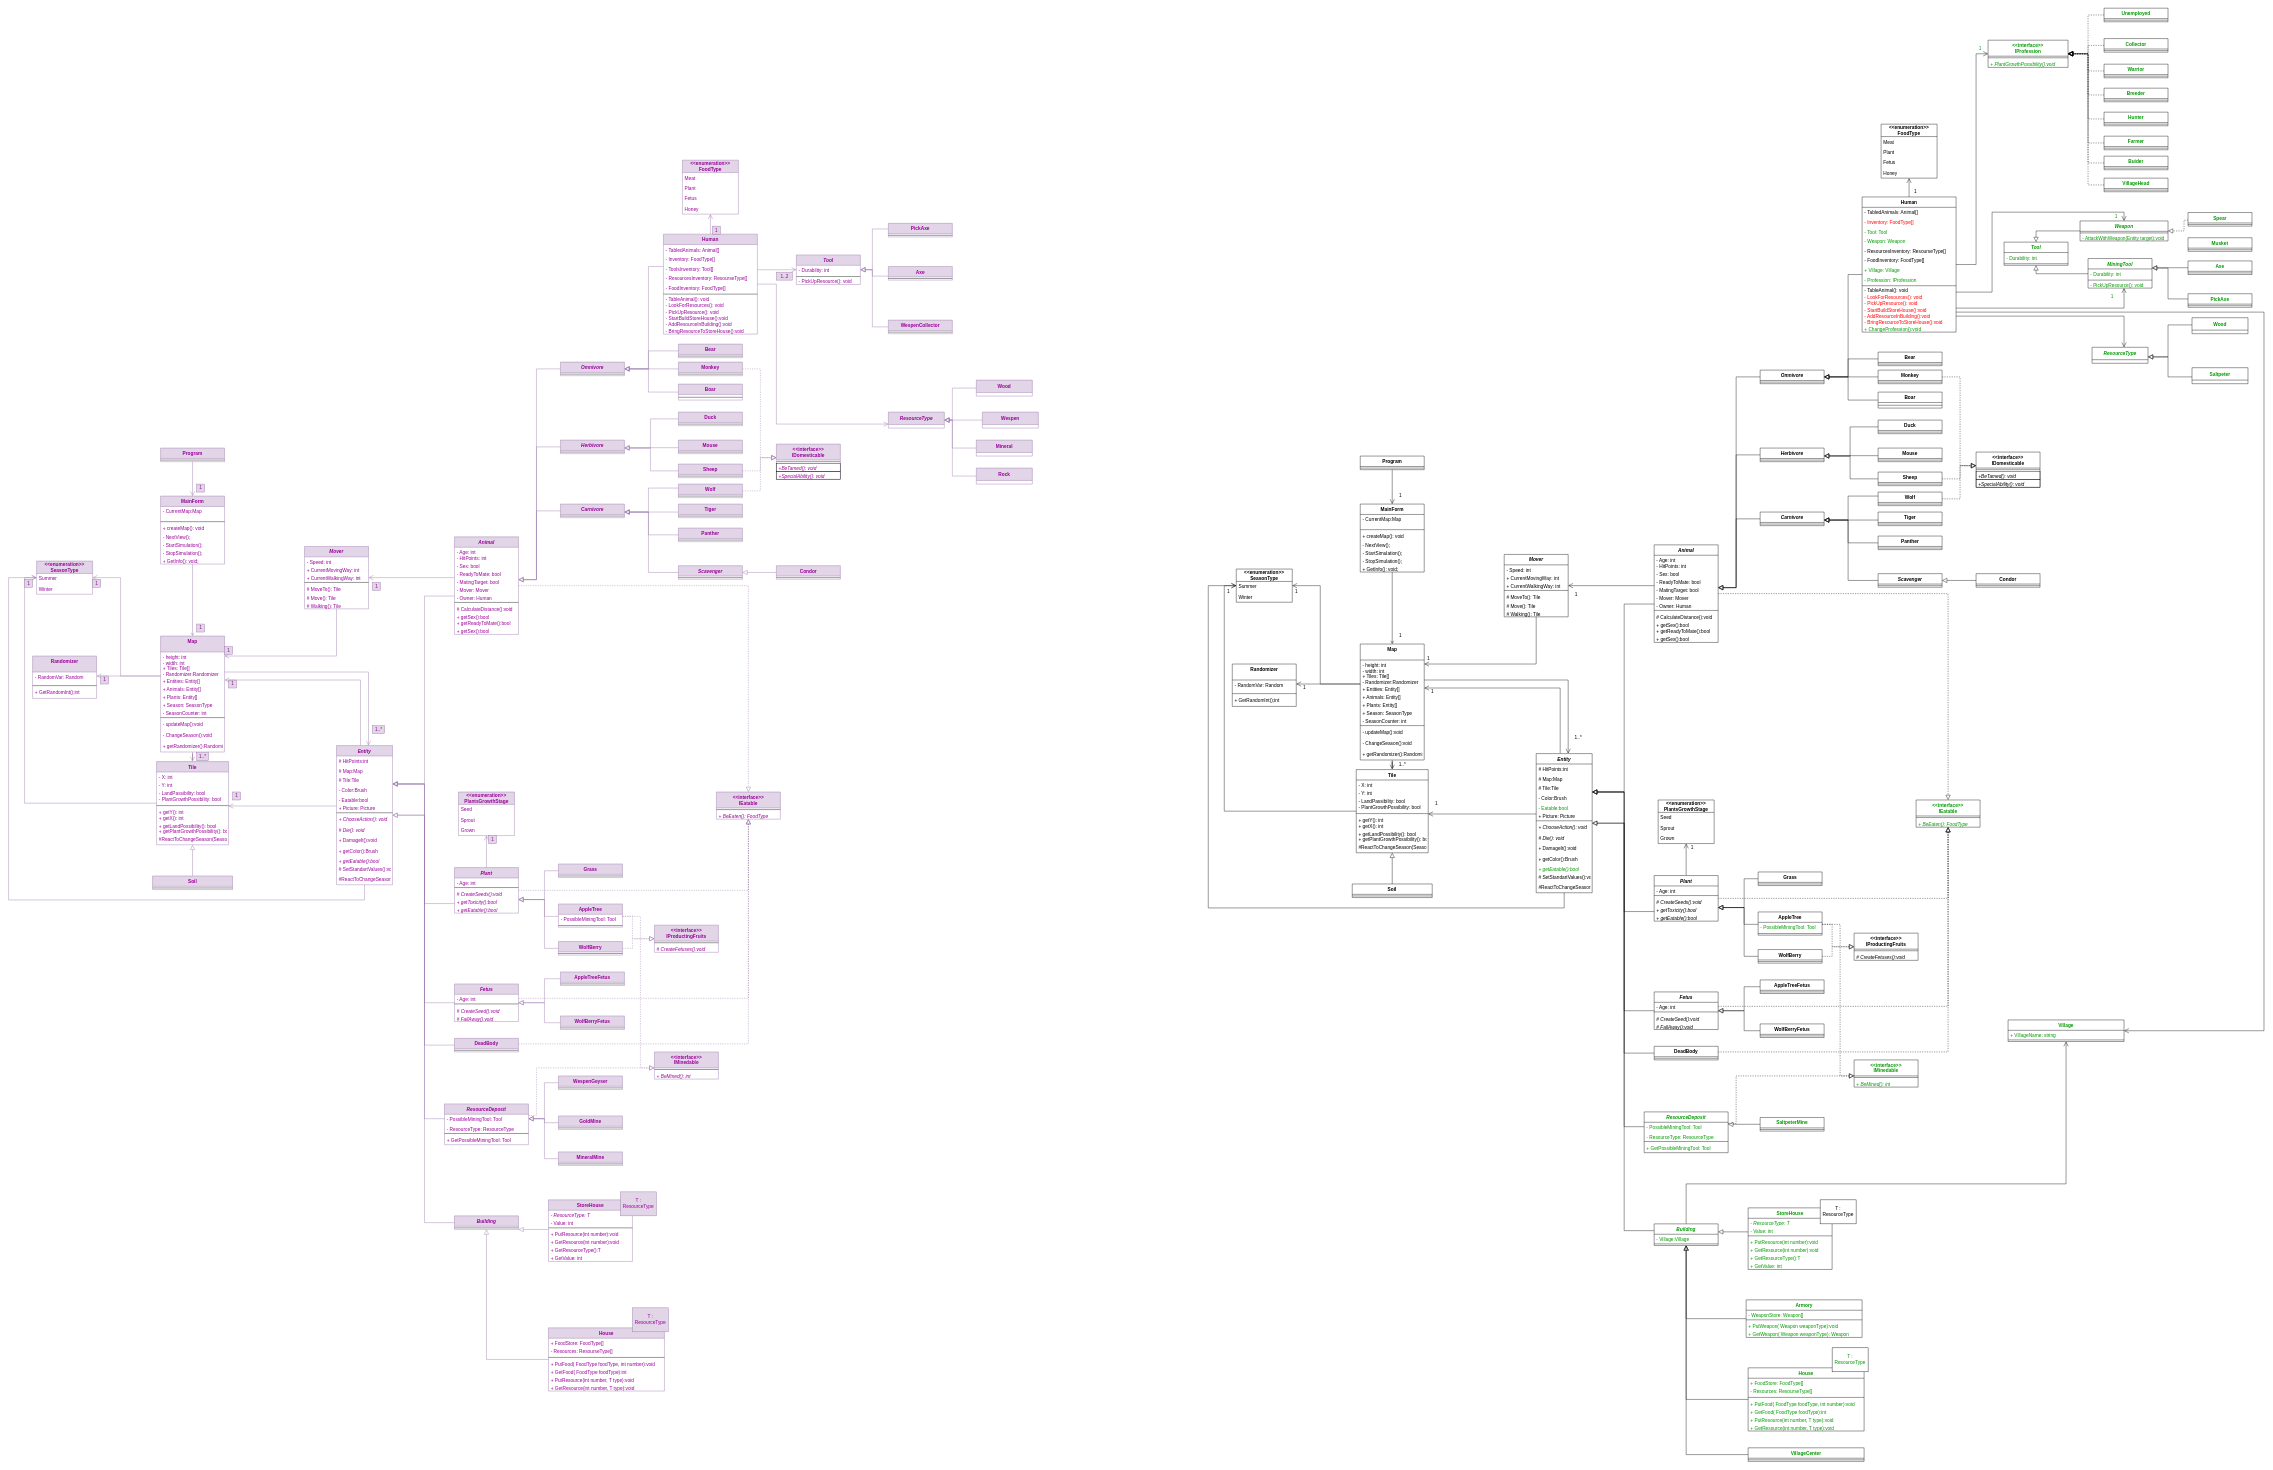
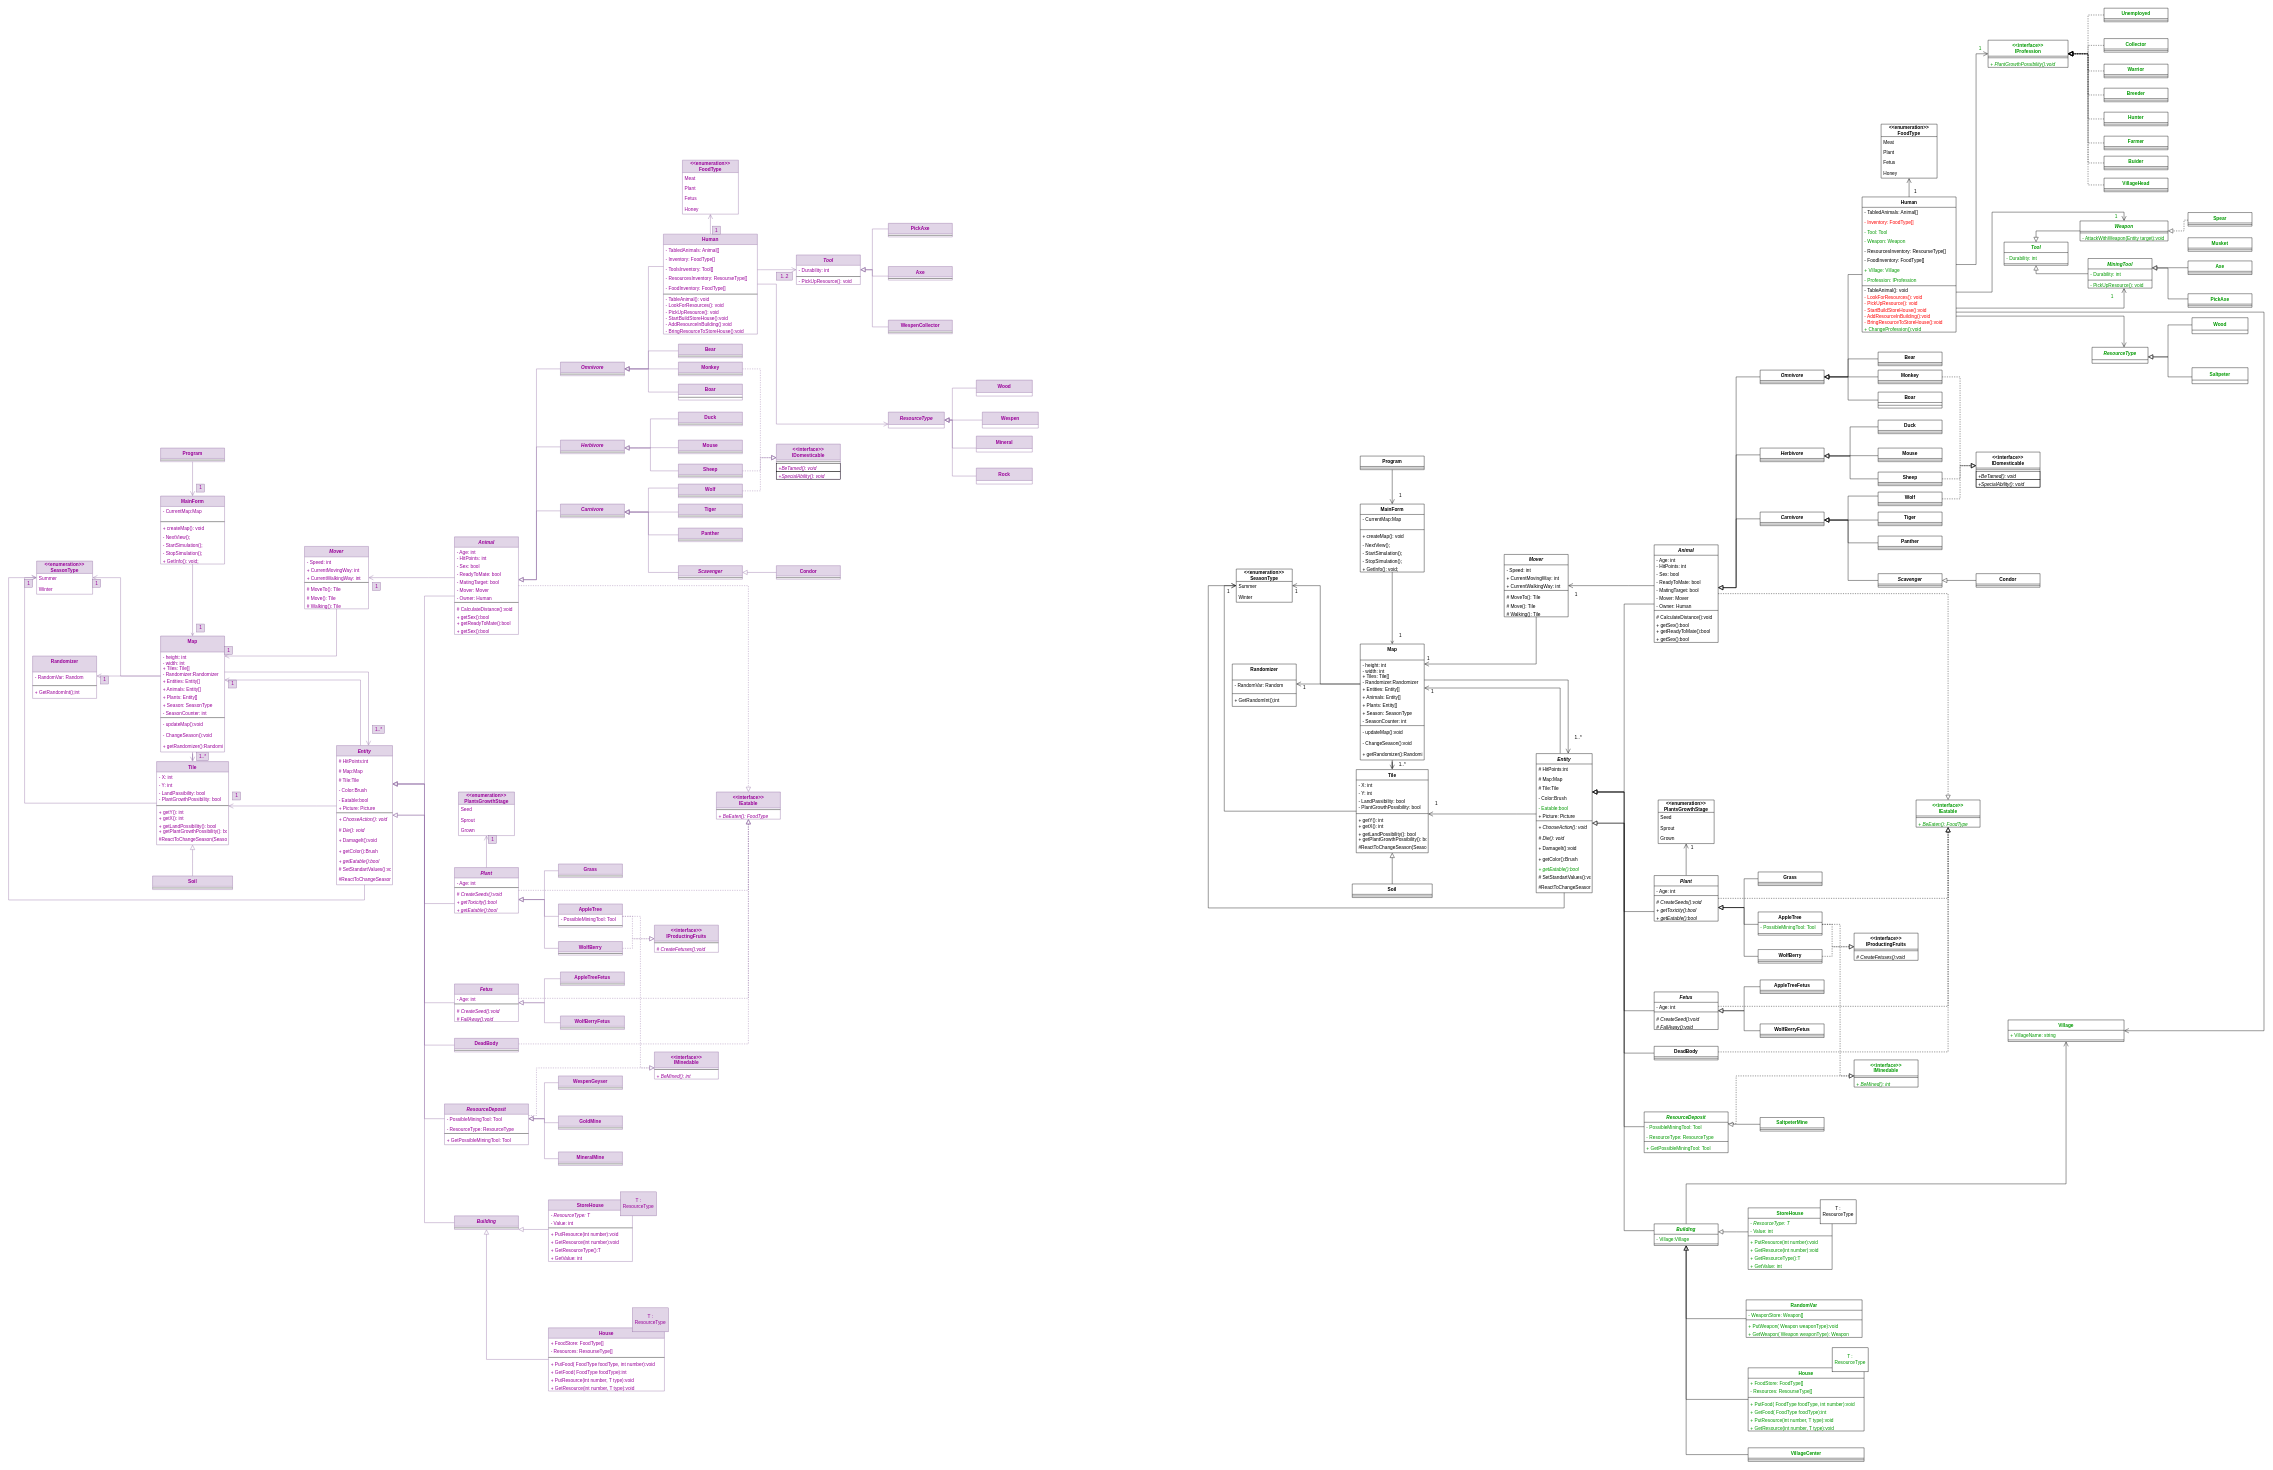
(1004, 448) -> (1004, 444)
(1804, 1306) -> (1804, 1306)
